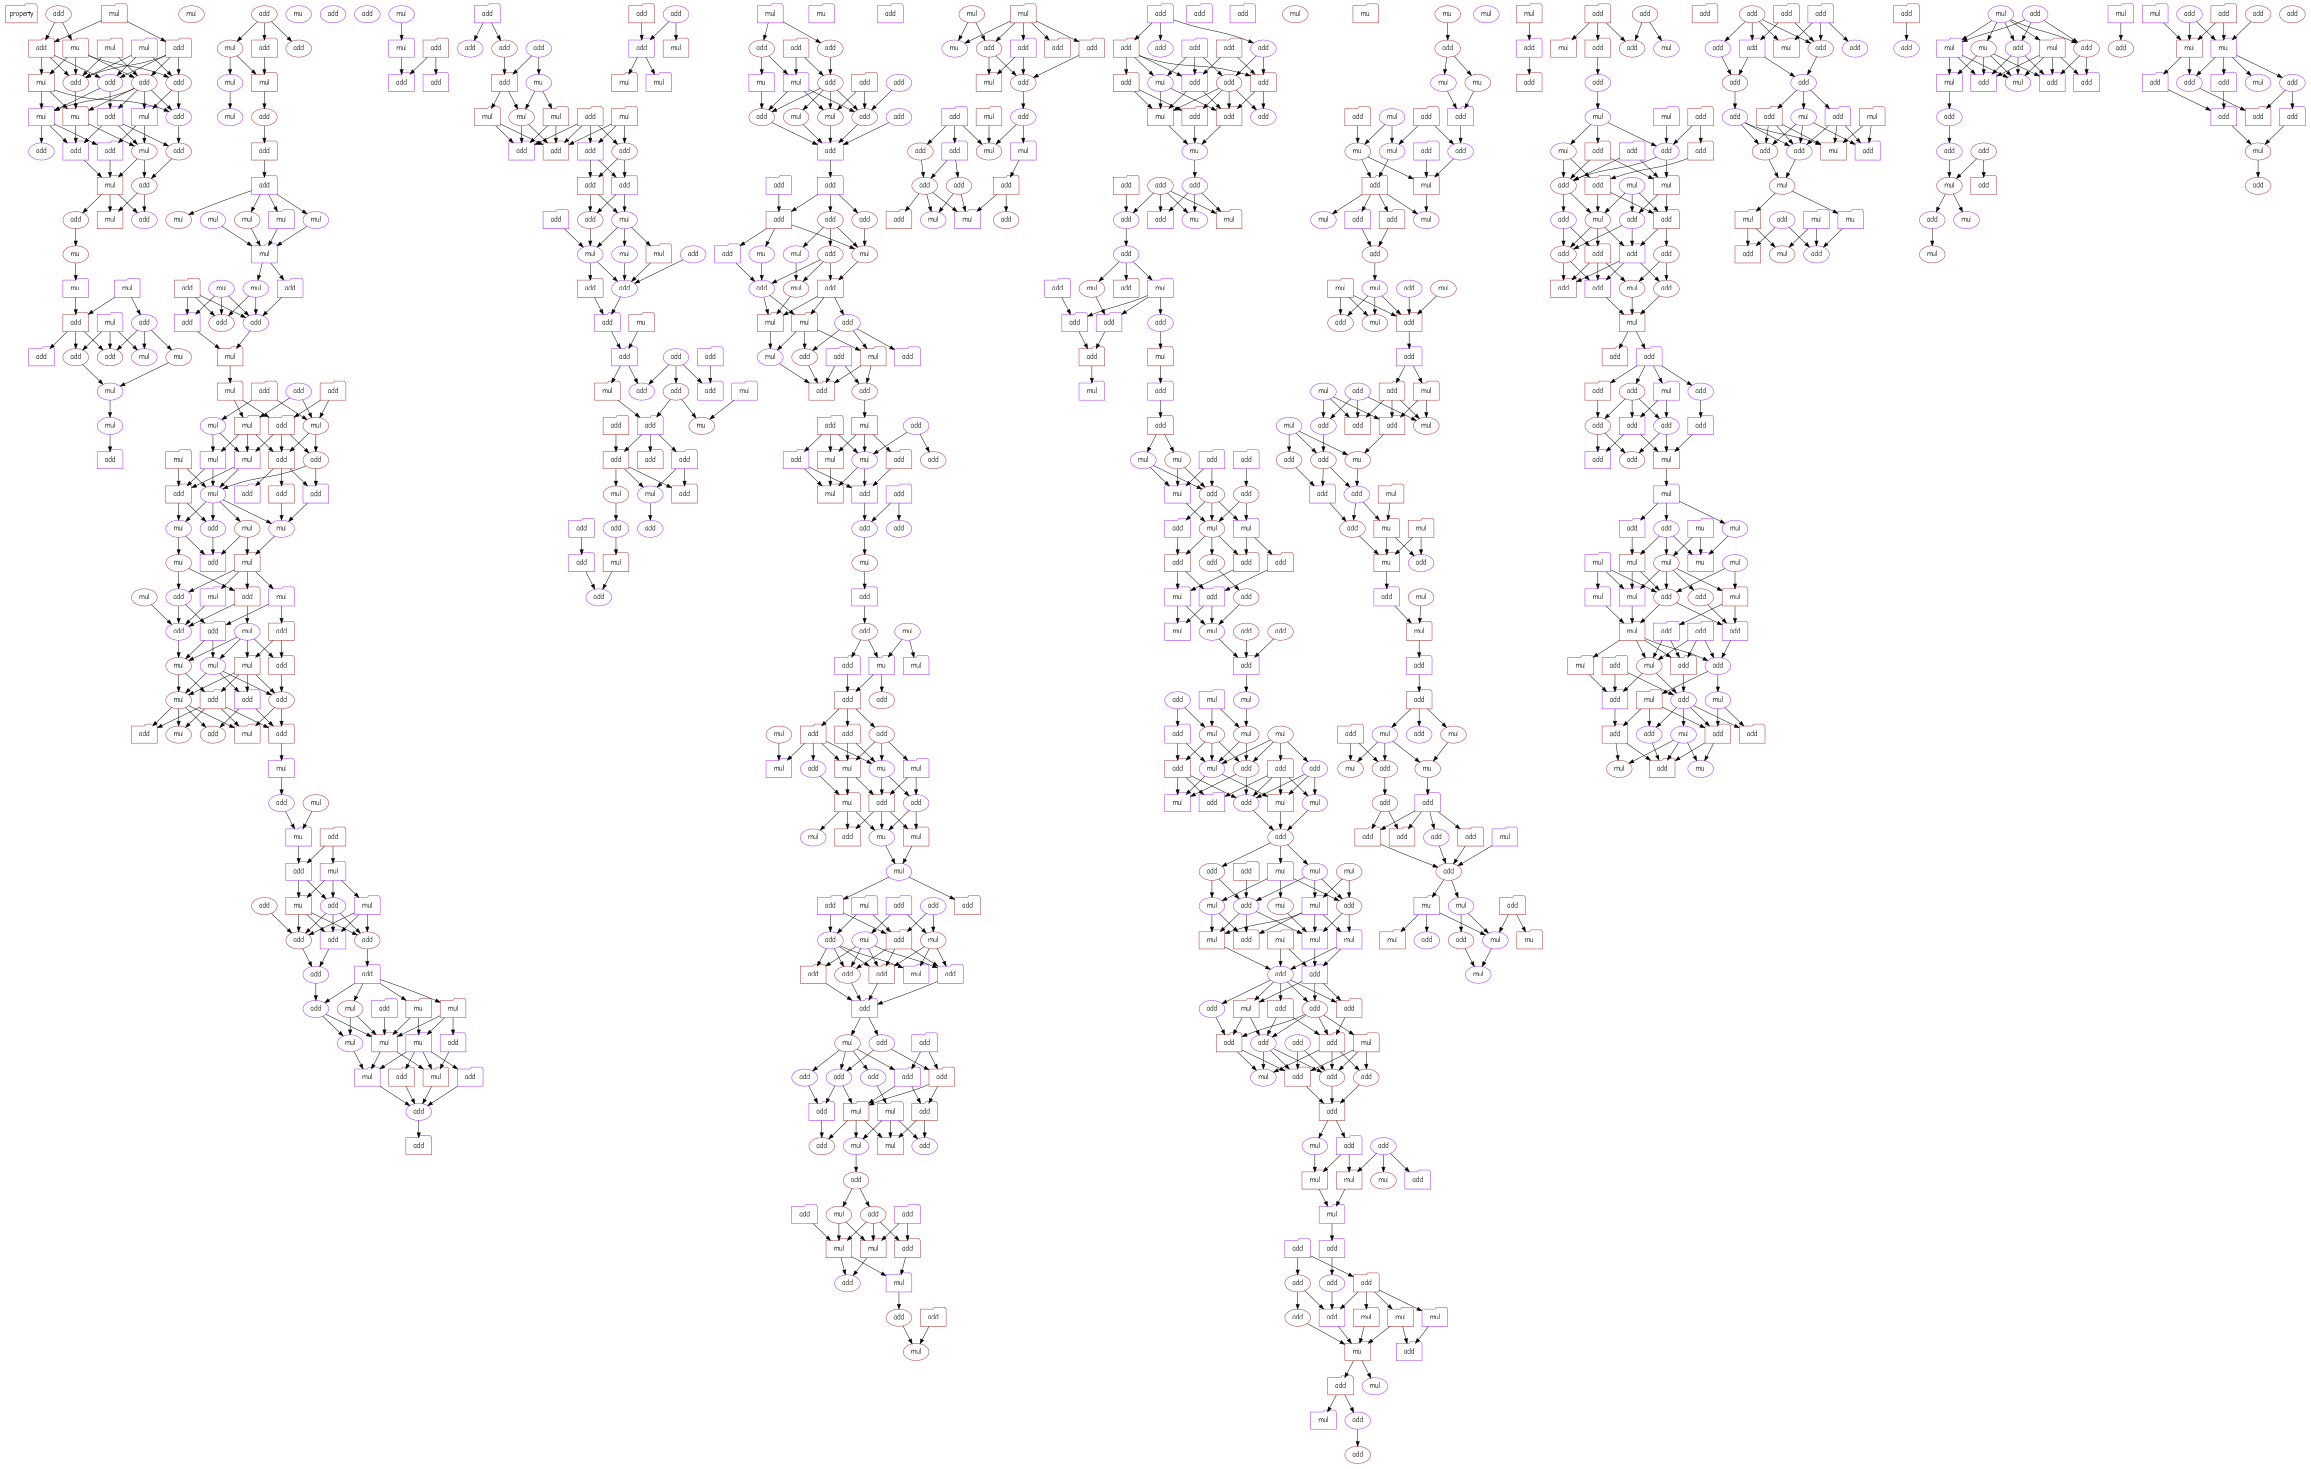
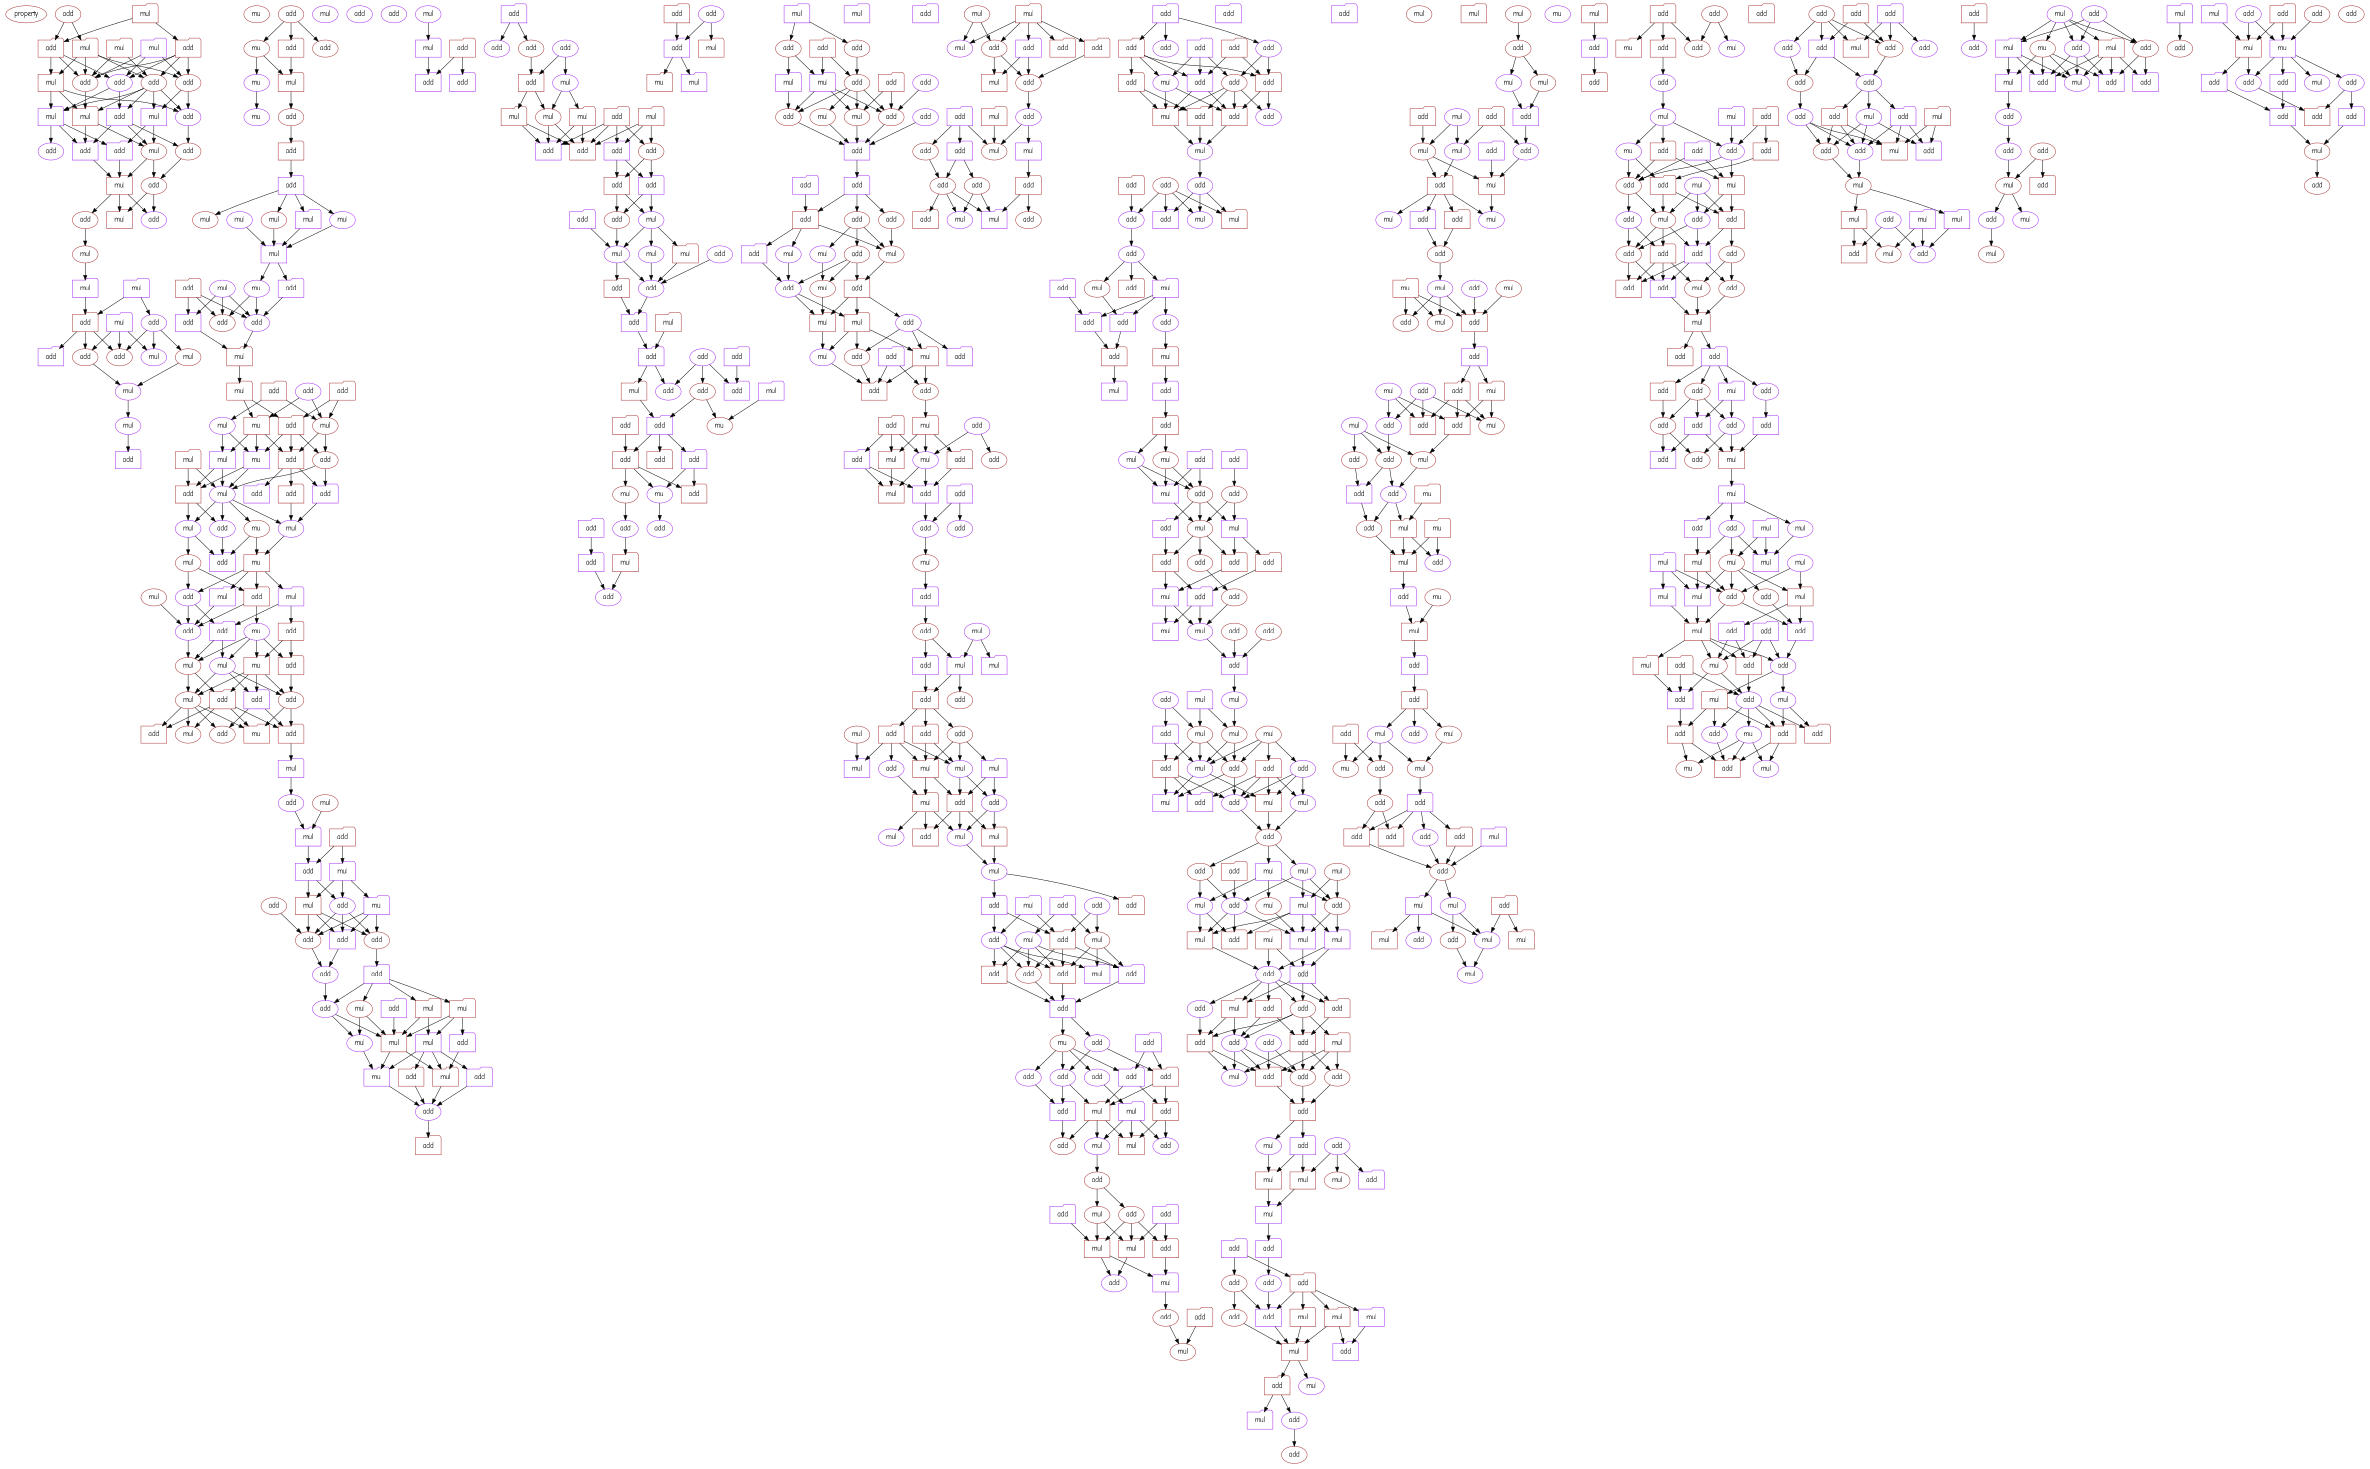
(21, 14) -> (26, 14)
